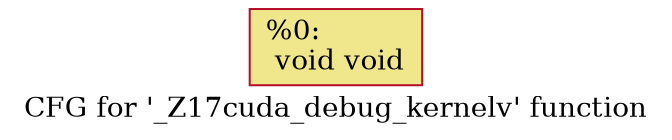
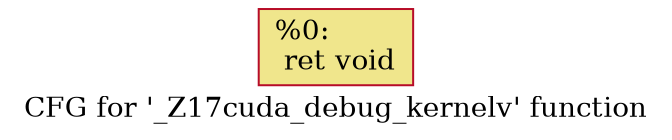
(336, 61) -> (336, 61)
